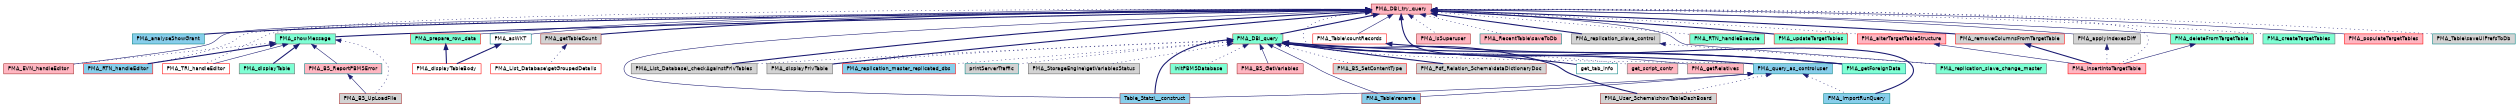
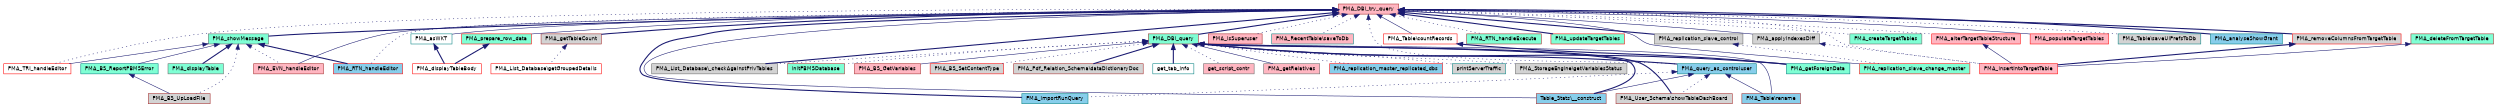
(1987, 24) -> none
(343, 69) -> (119, 69)
(800, 69) -> none
(1991, 69) -> (1915, 69)
